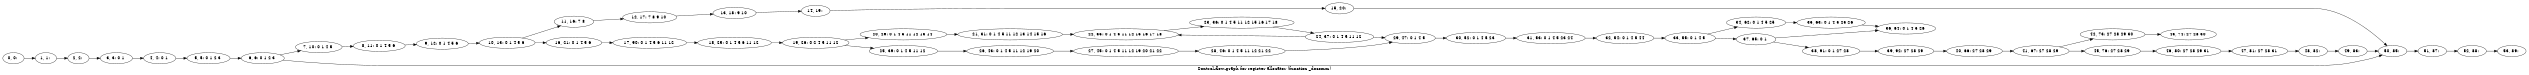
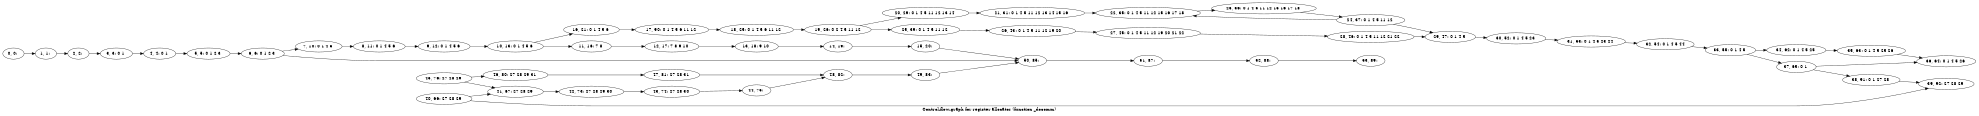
(1939, 51) -> (1198, 106)
(2075, 51) -> (478, 85)
none -> (757, 90)
